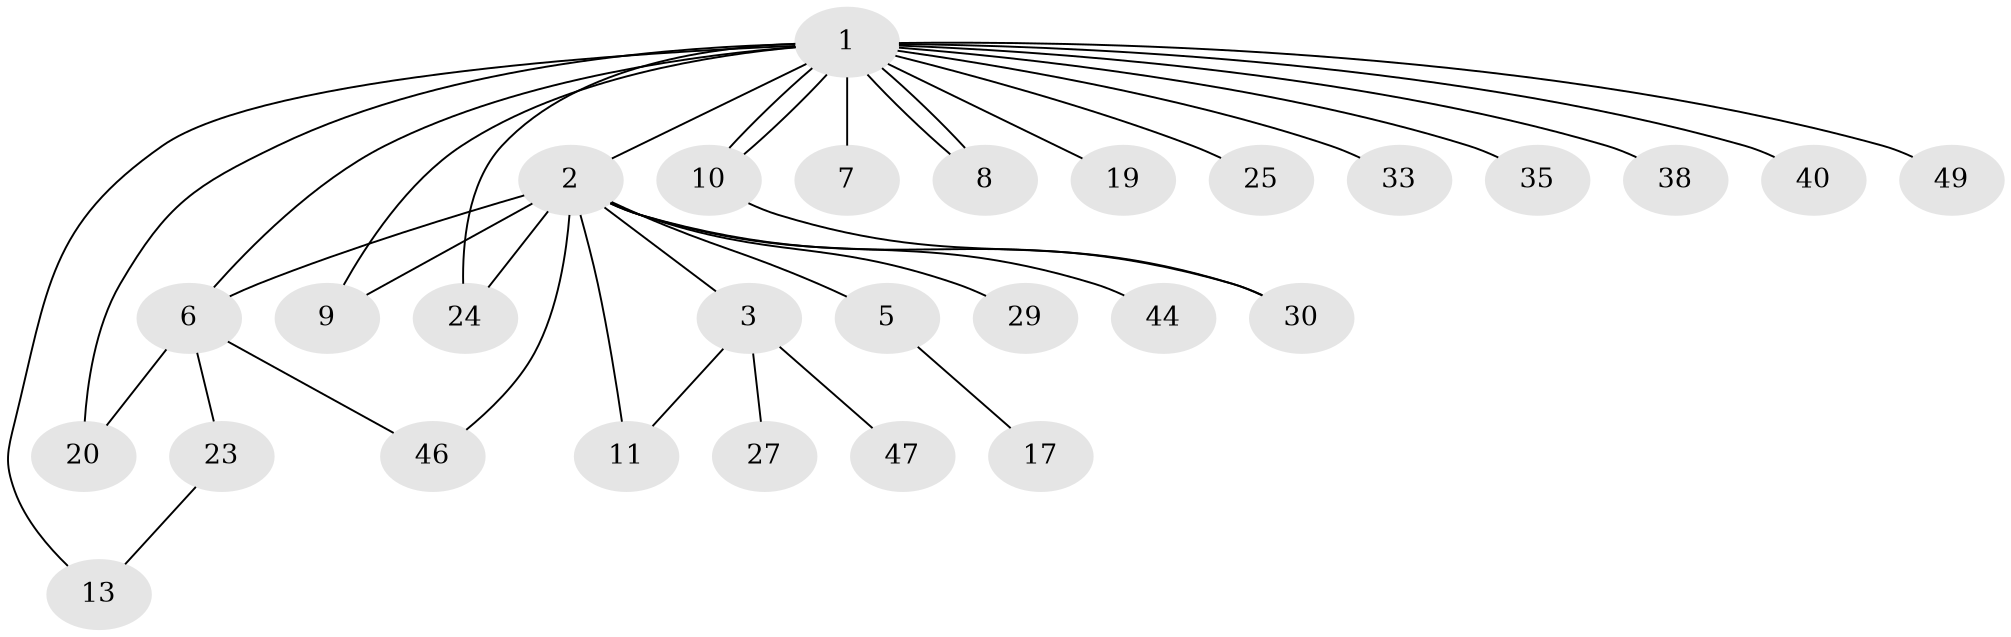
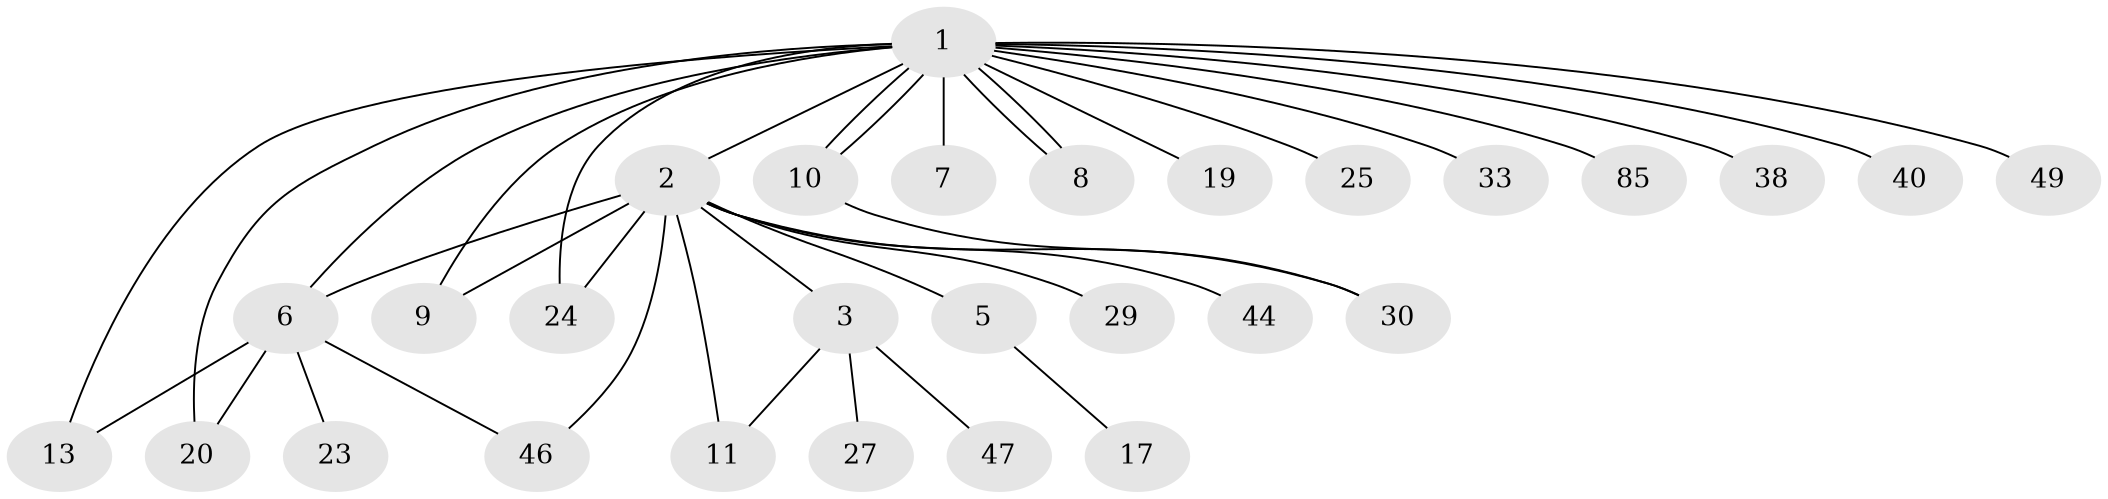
(1538, 180) -> (1634, 180)
(160, 526) -> (173, 387)
